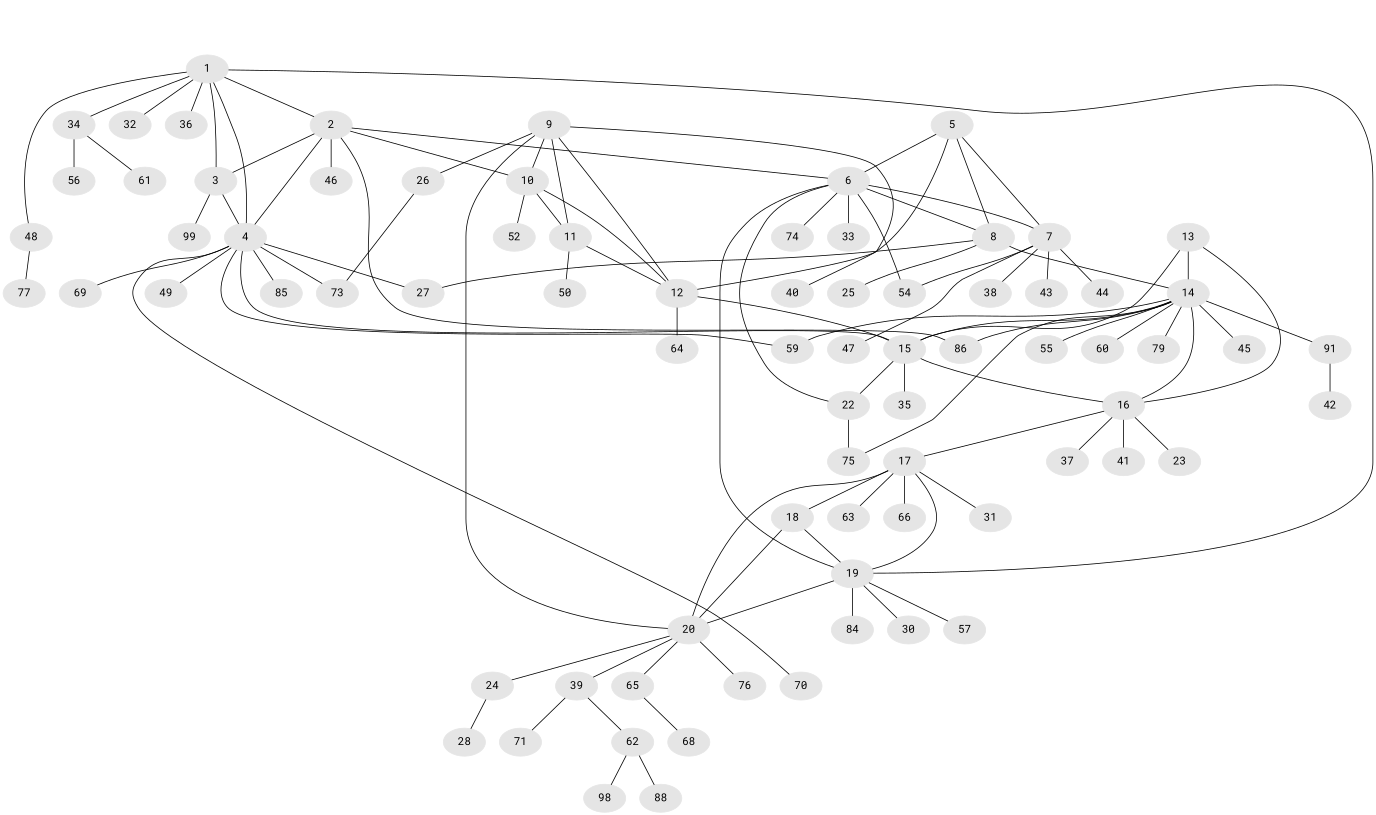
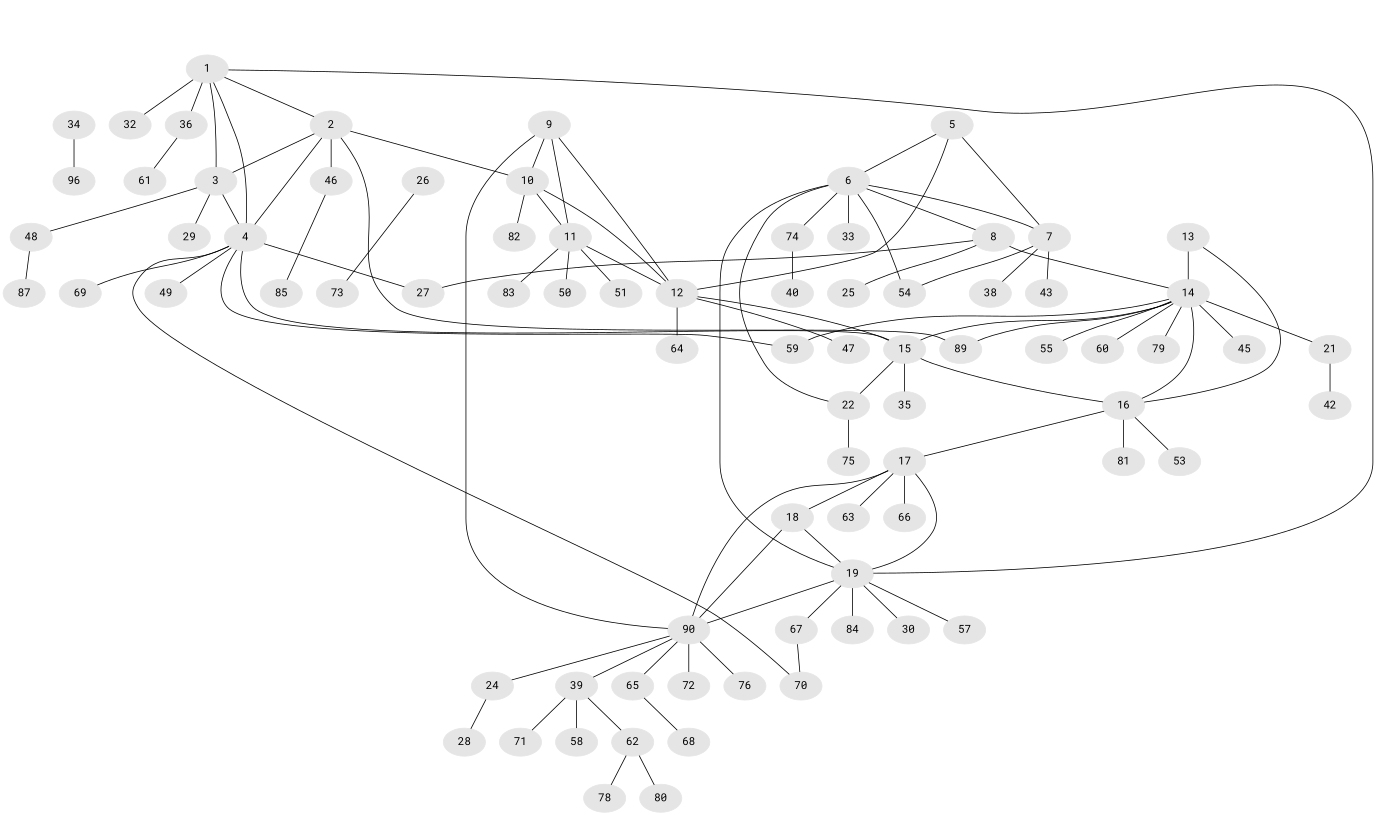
(140, 96) -> none
(58, 102) -> (124, 210)
(808, 148) -> (792, 265)
(110, 153) -> (166, 153)
(486, 153) -> none
(590, 153) -> none
(74, 181) -> (74, 181)
(973, 181) -> none
(189, 237) -> (189, 237)
(514, 237) -> (514, 237)
(263, 265) -> (306, 237)
(291, 265) -> none
(948, 292) -> (765, 317)
(24, 293) -> (24, 293)
none -> (509, 293)
none -> (621, 293)
(1103, 293) -> none
(1064, 328) -> none
(1004, 348) -> none
(961, 349) -> (961, 349)
(1330, 349) -> (1330, 349)
(1067, 462) -> none
(1124, 462) -> (1124, 462)
(1180, 462) -> (1180, 462)
(990, 518) -> none
(689, 630) -> (689, 630)
none -> (796, 630)
none -> (689, 686)
none -> (577, 742)
(605, 798) -> (605, 798)
(661, 798) -> (661, 798)
